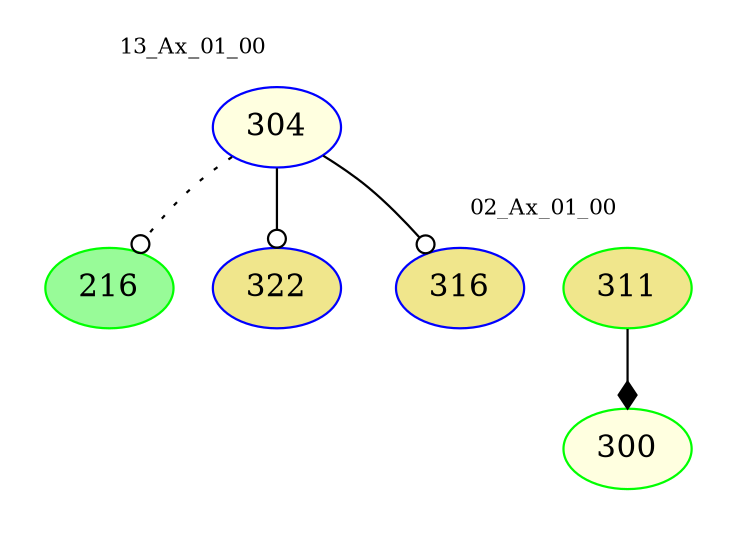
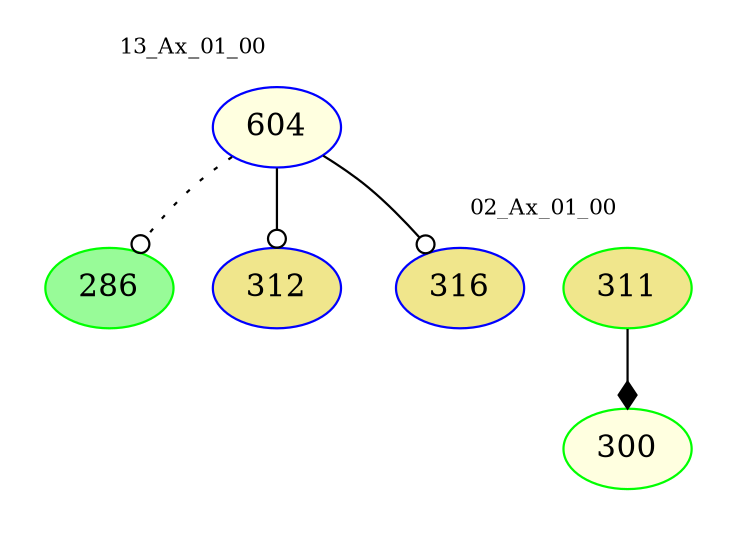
(277, 127) -> (277, 127)
(109, 288) -> (109, 288)
(277, 288) -> (277, 288)
